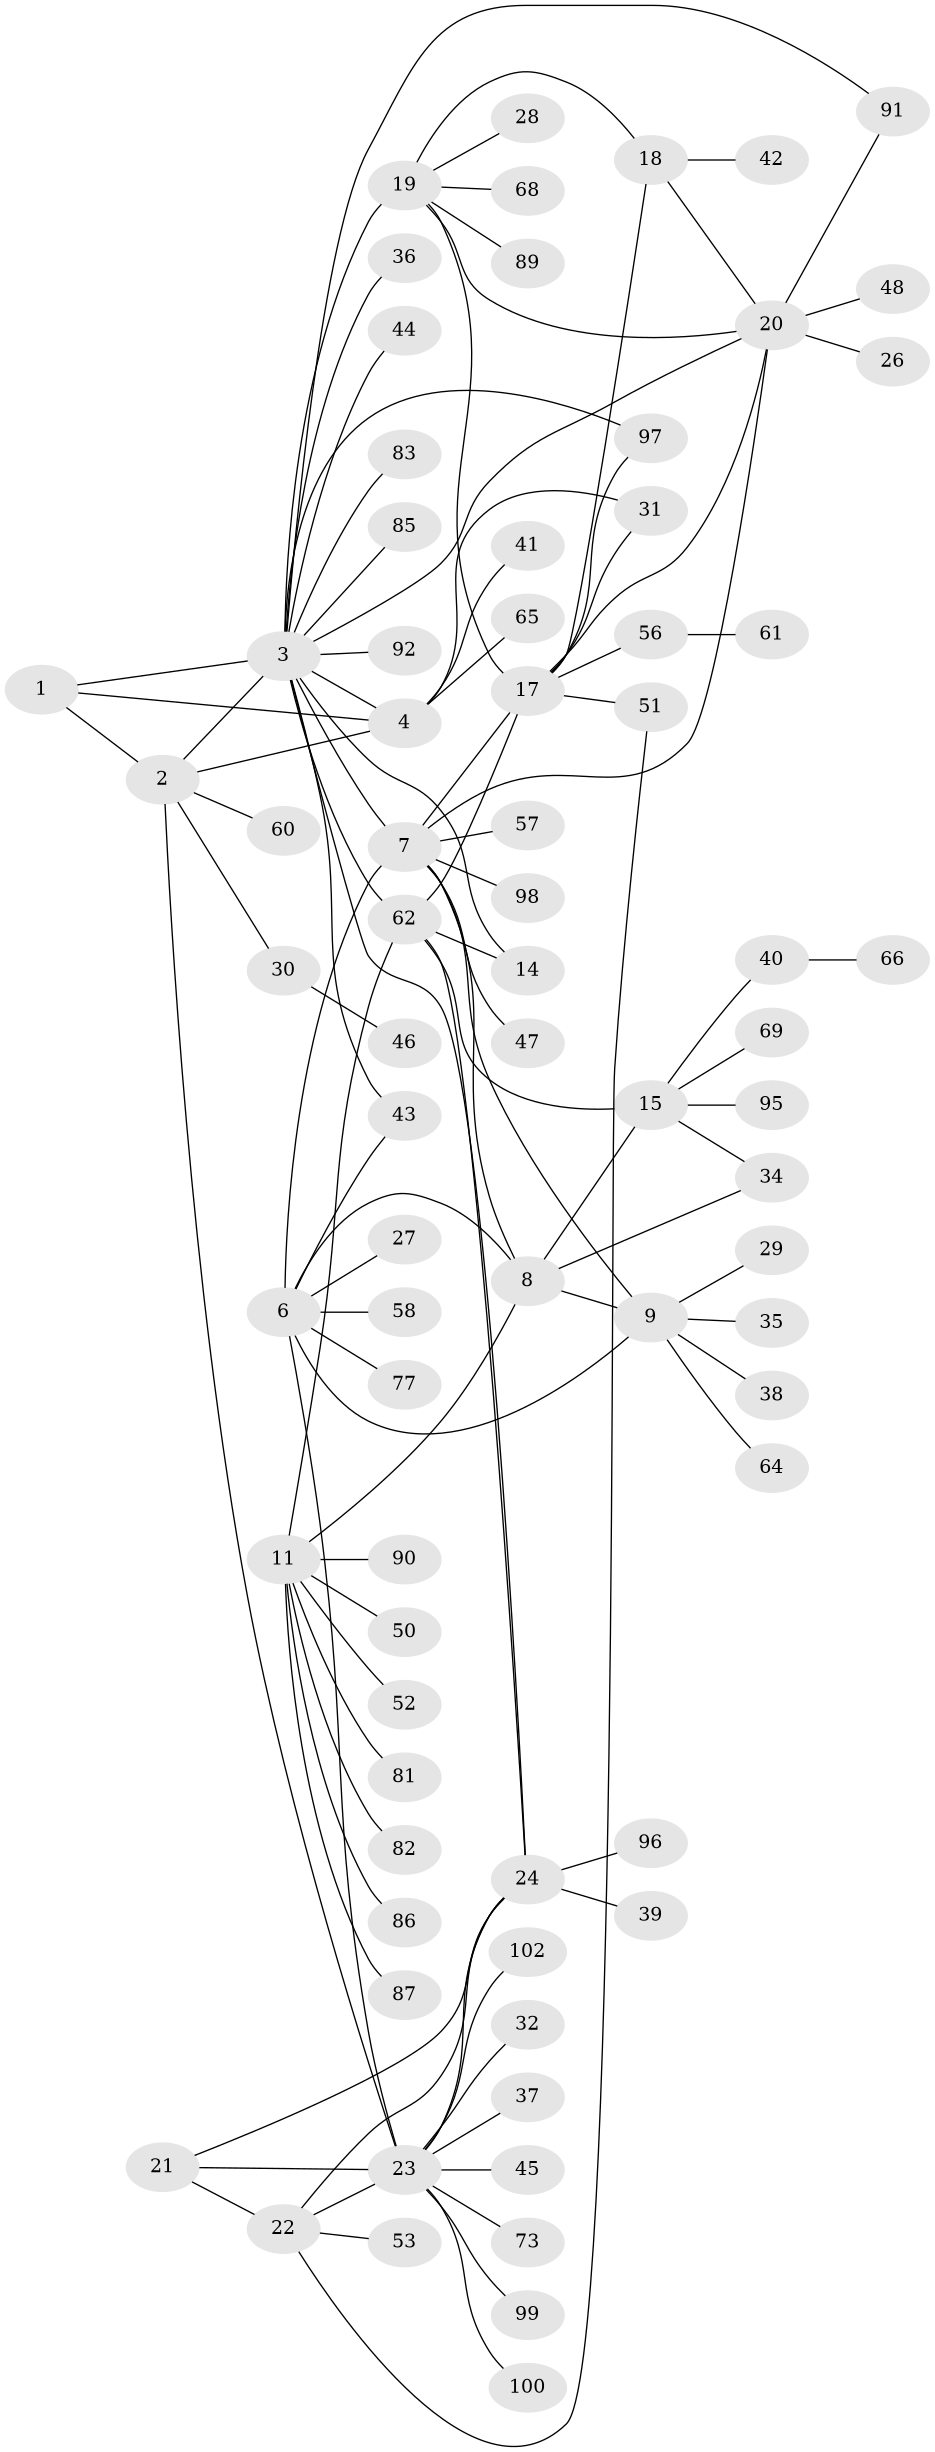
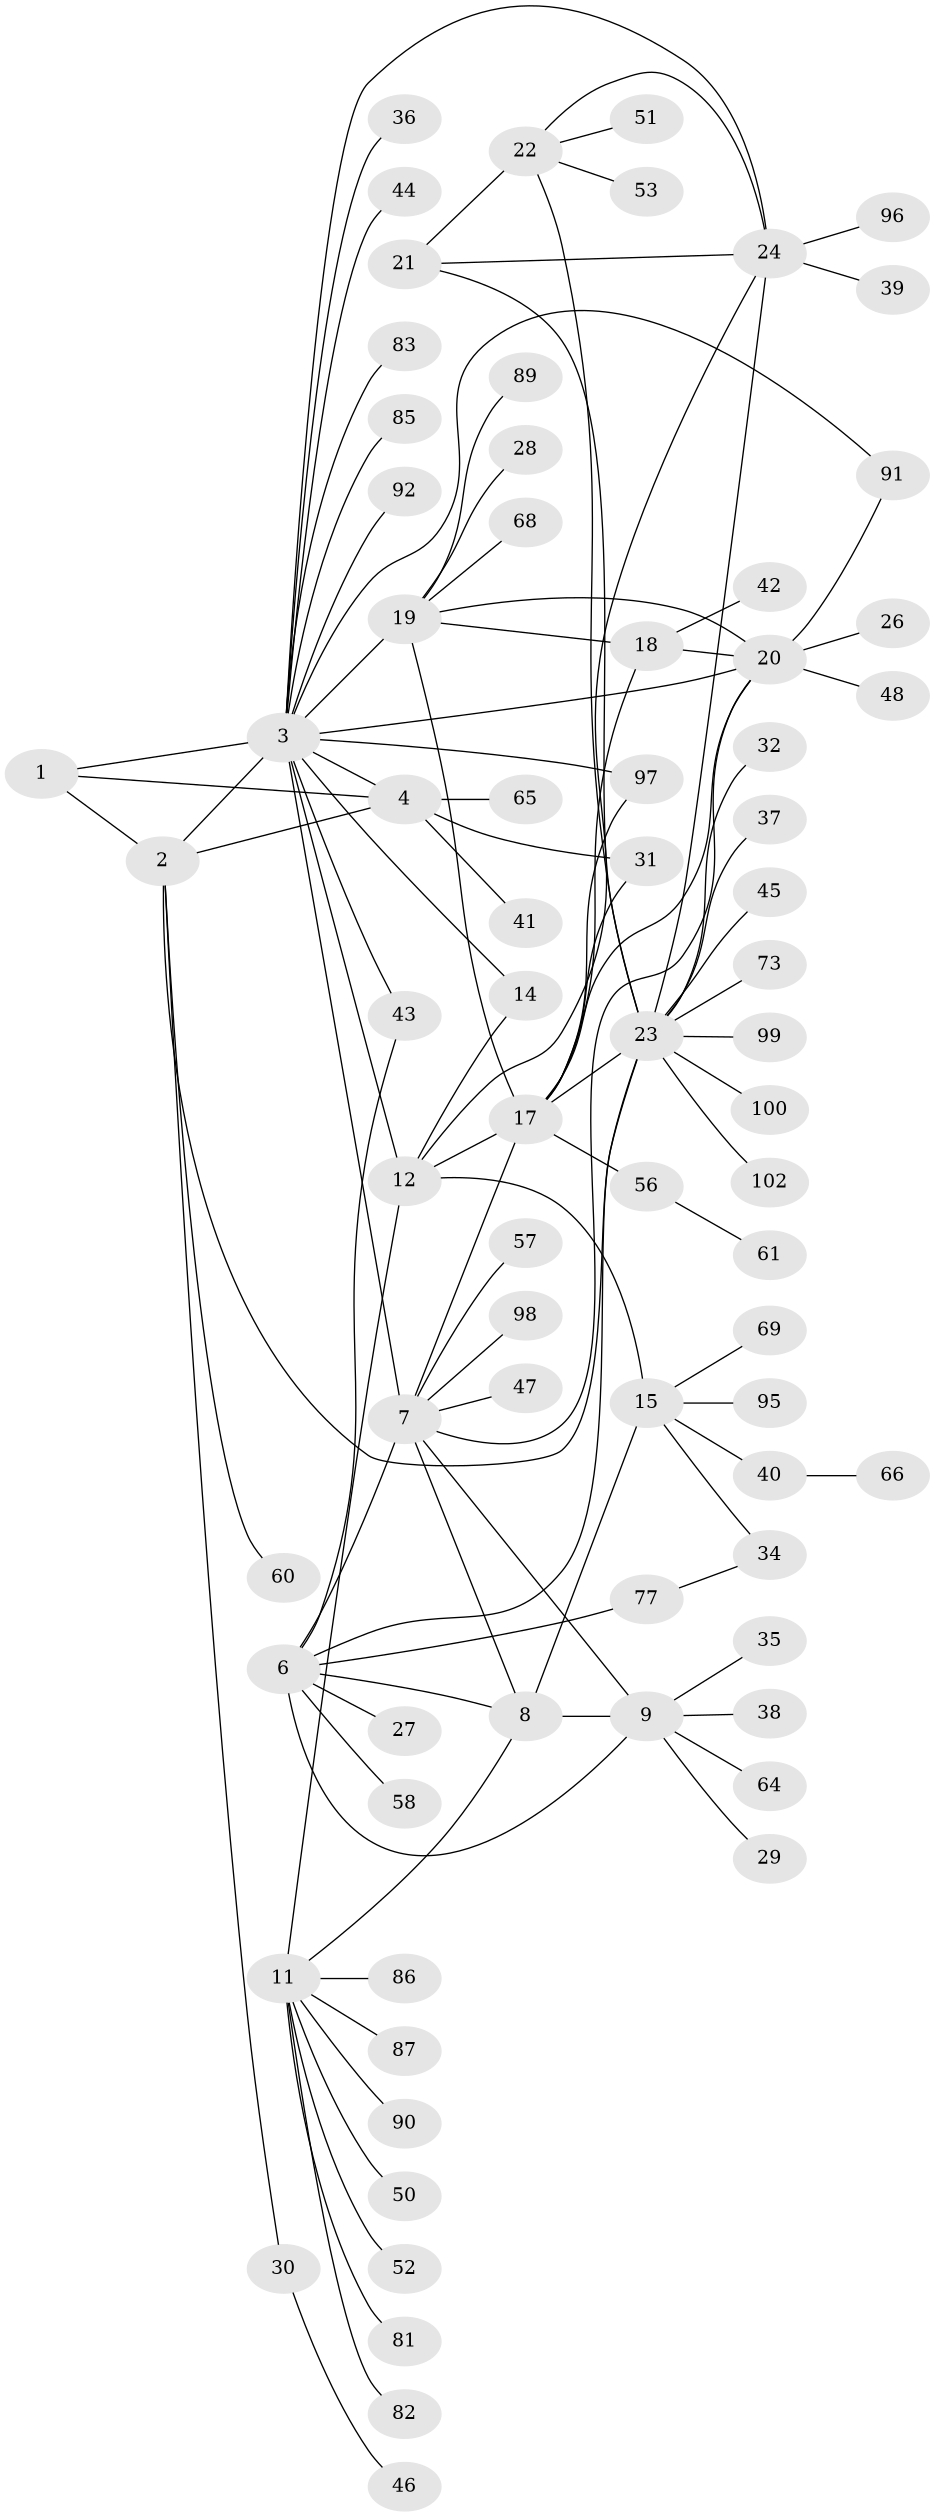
(590, 699) -> (583, 1080)
(405, 920) -> (405, 1181)
(650, 1229) -> (708, 1577)
